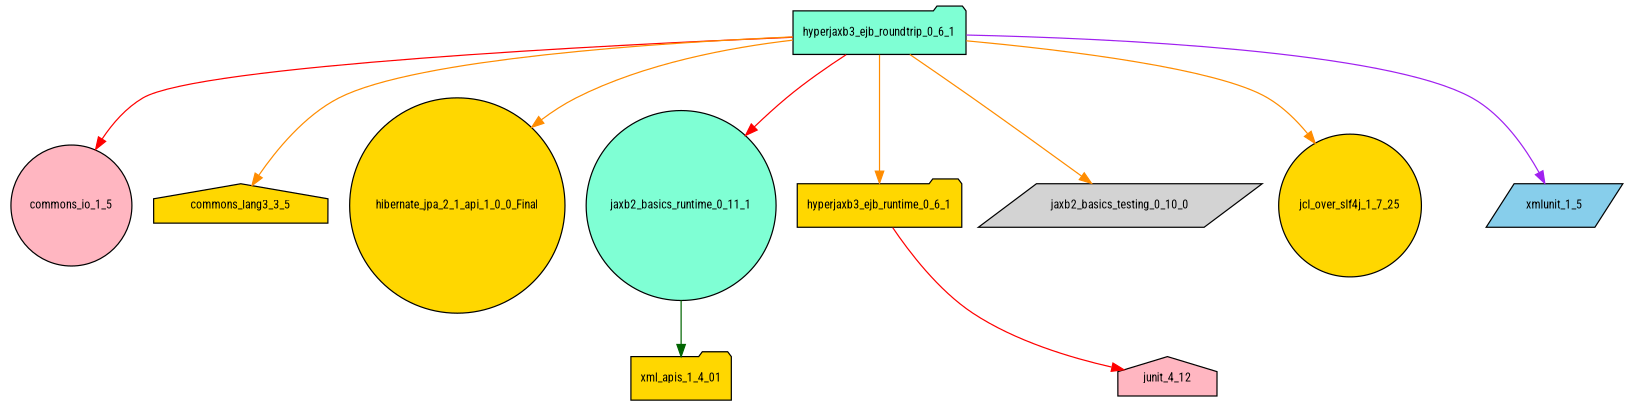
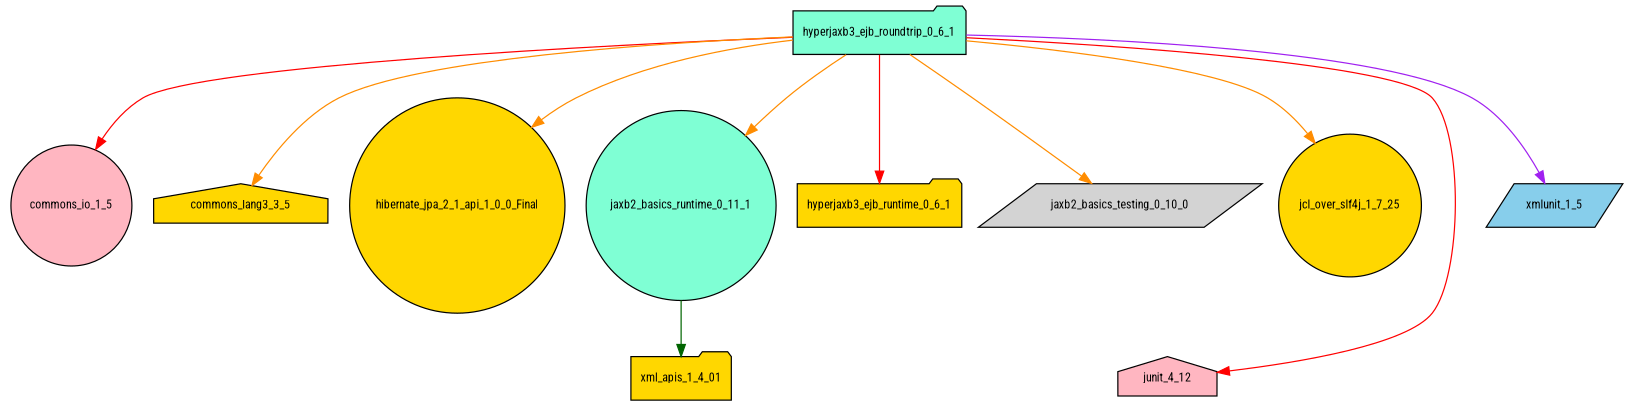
(798, 88) -> (798, 88)
(880, 113) -> (880, 113)
(986, 321) -> (1417, 90)
